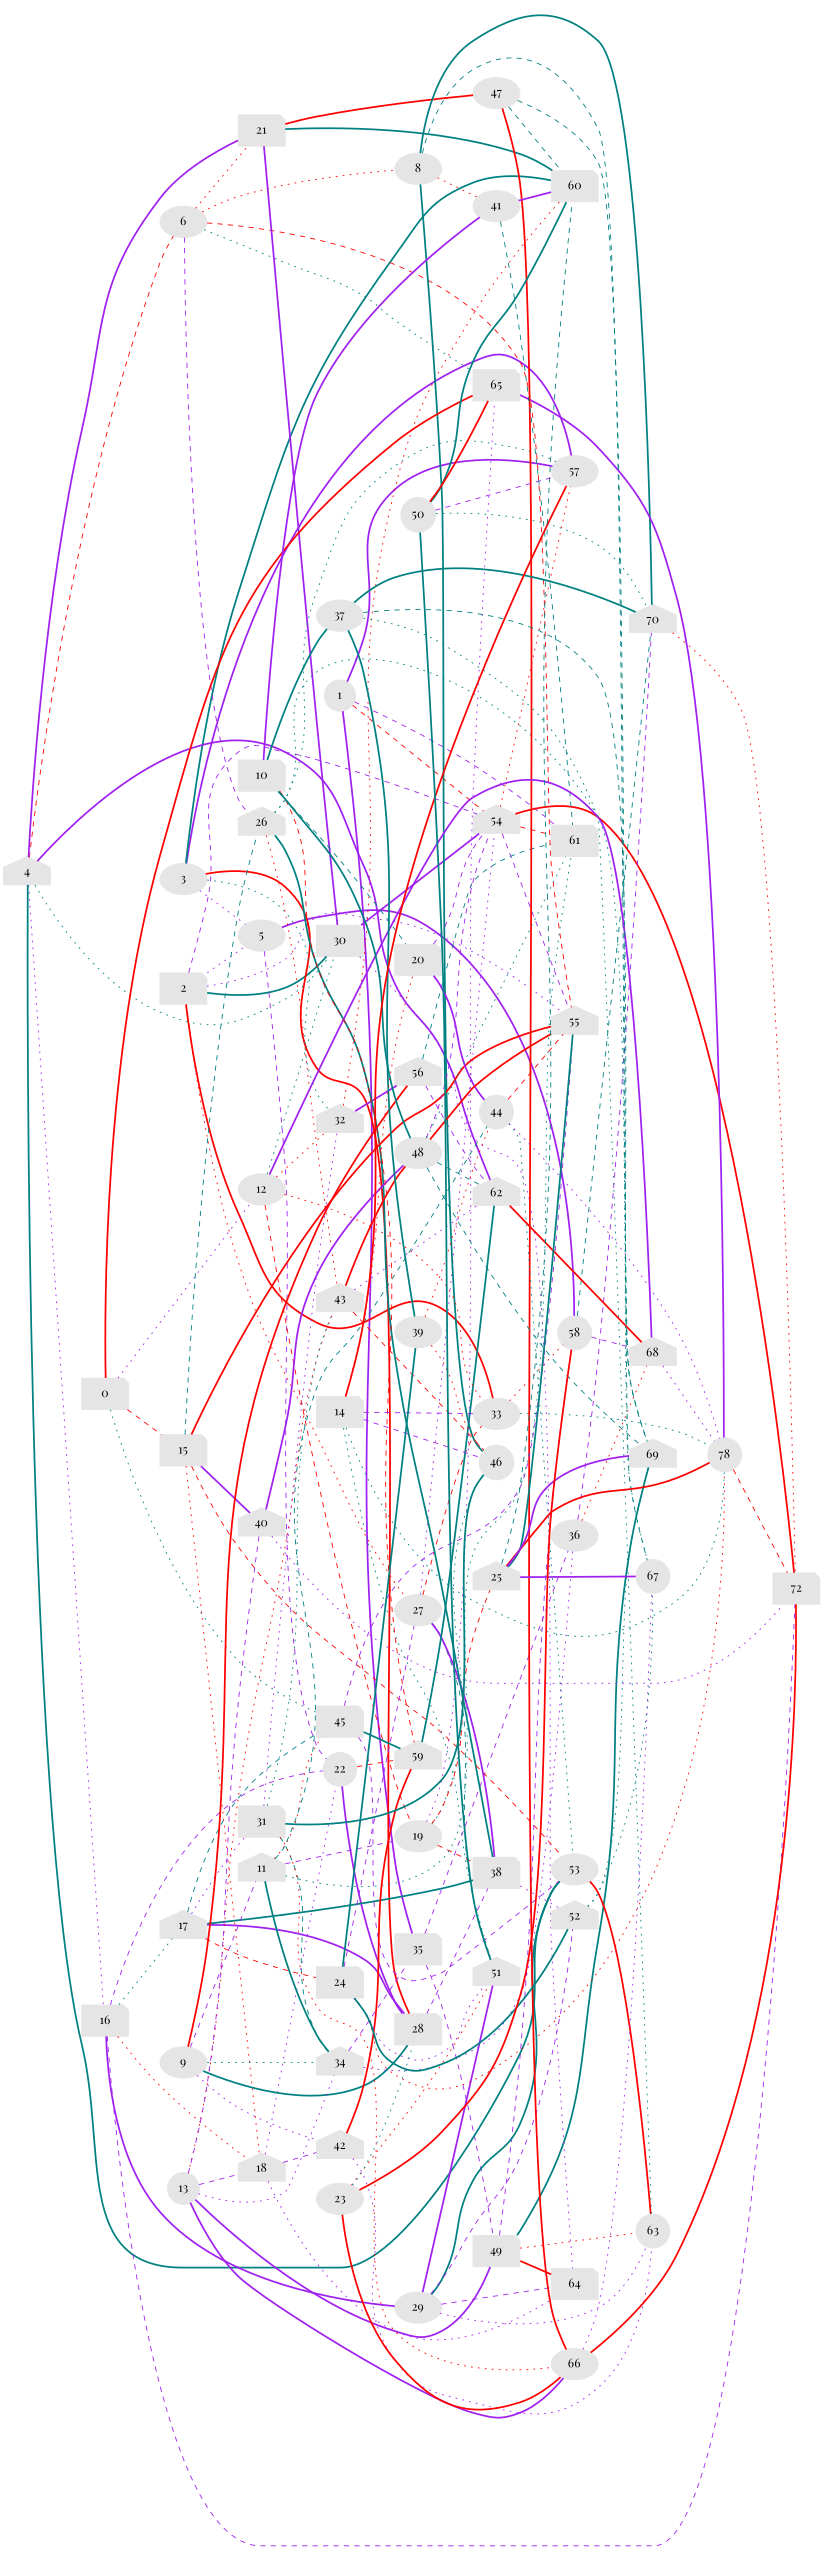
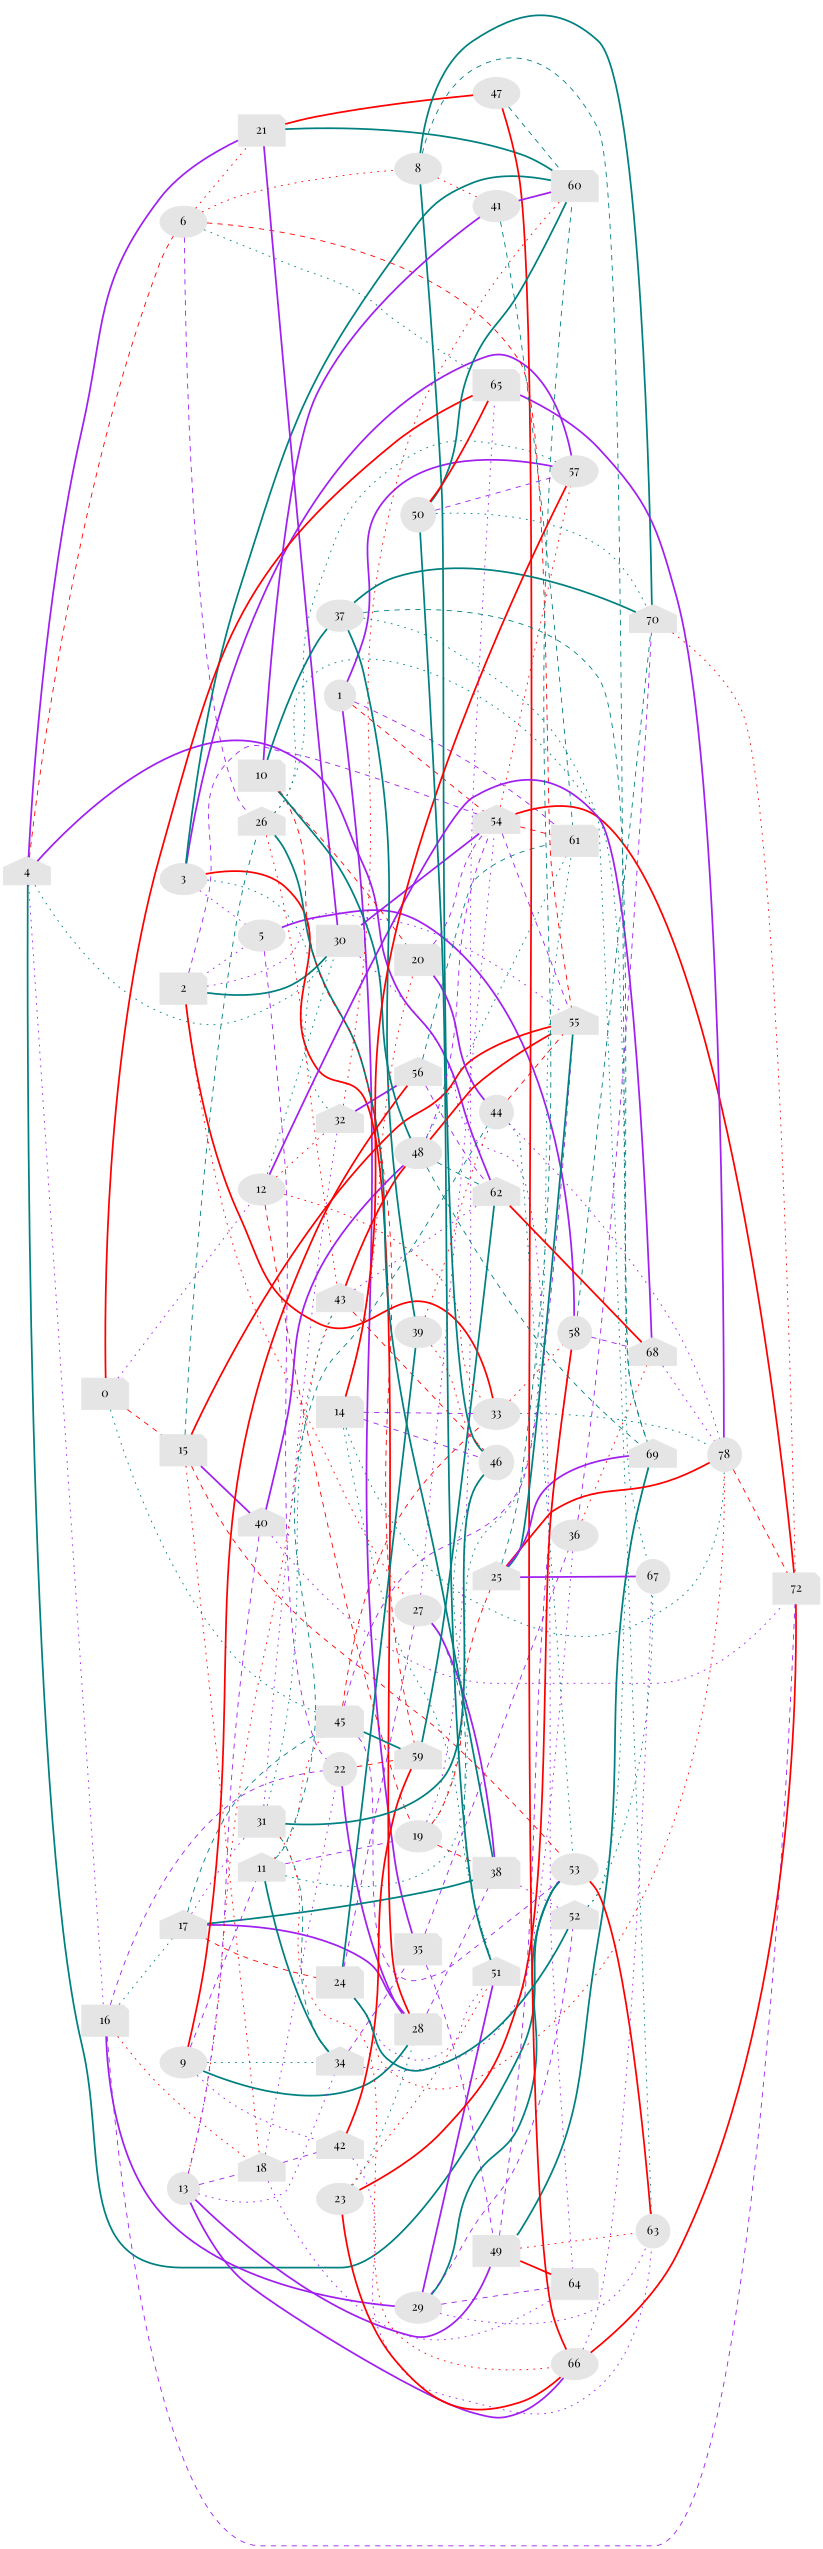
(623, 810) -> none
(344, 866) -> (344, 866)
(444, 1517) -> (405, 1508)
